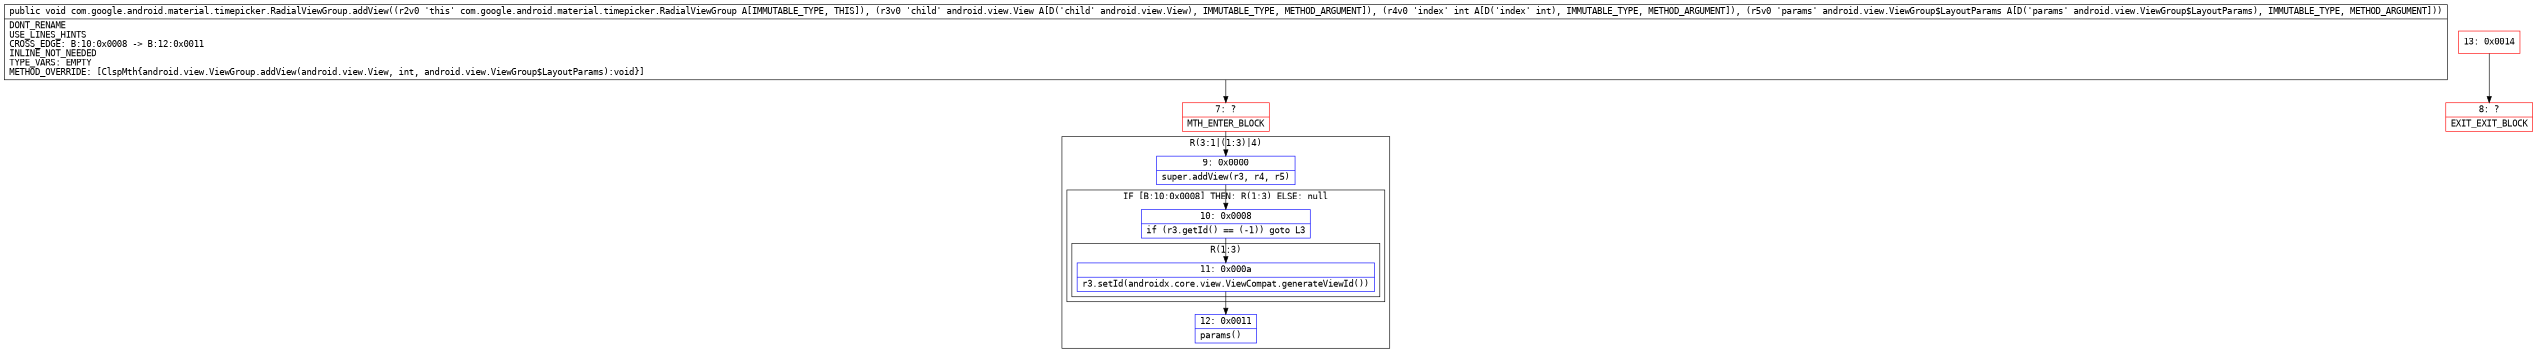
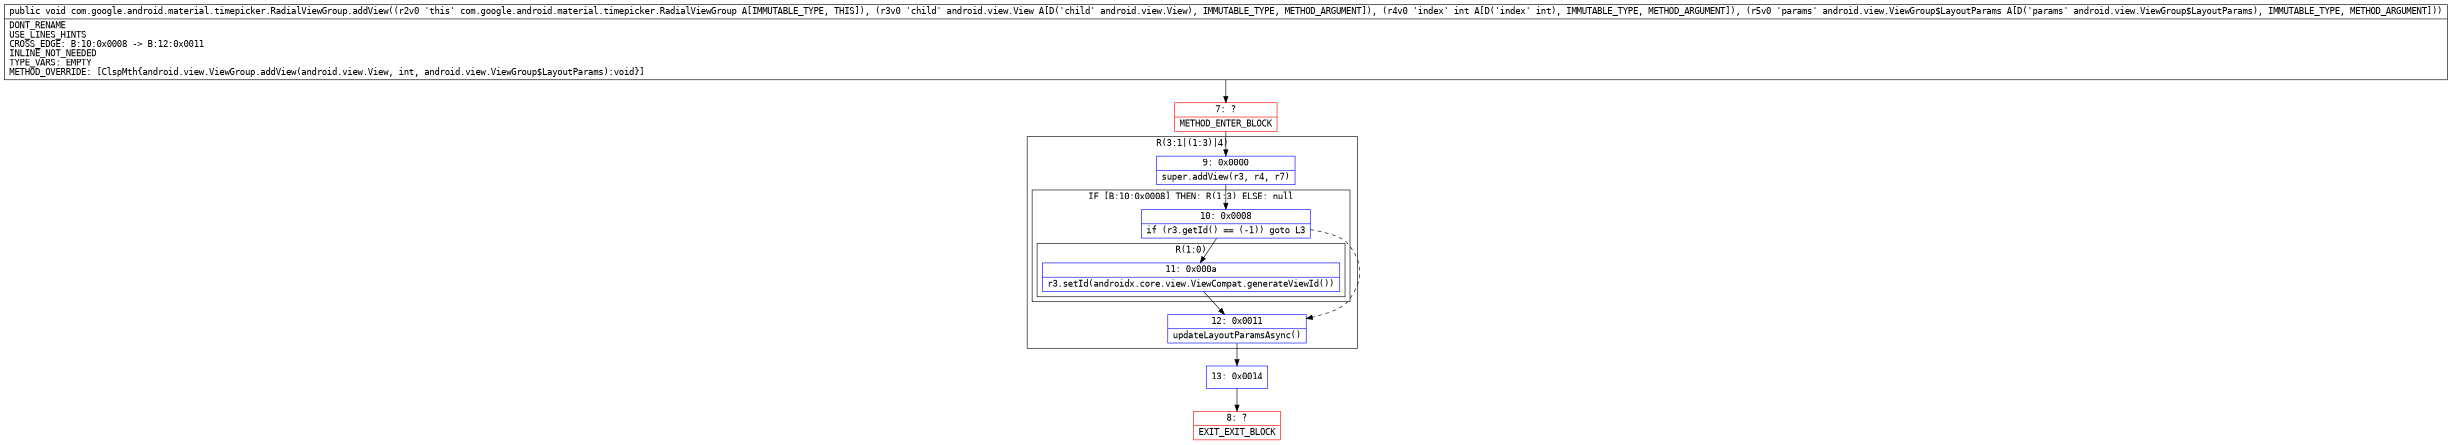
(2489, 42) -> (1237, 377)
(1226, 124) -> (1226, 124)
(1226, 177) -> (1226, 177)
(1226, 251) -> (1191, 251)
none -> (1360, 272)
(1221, 336) -> (1237, 336)
none -> (1237, 352)
